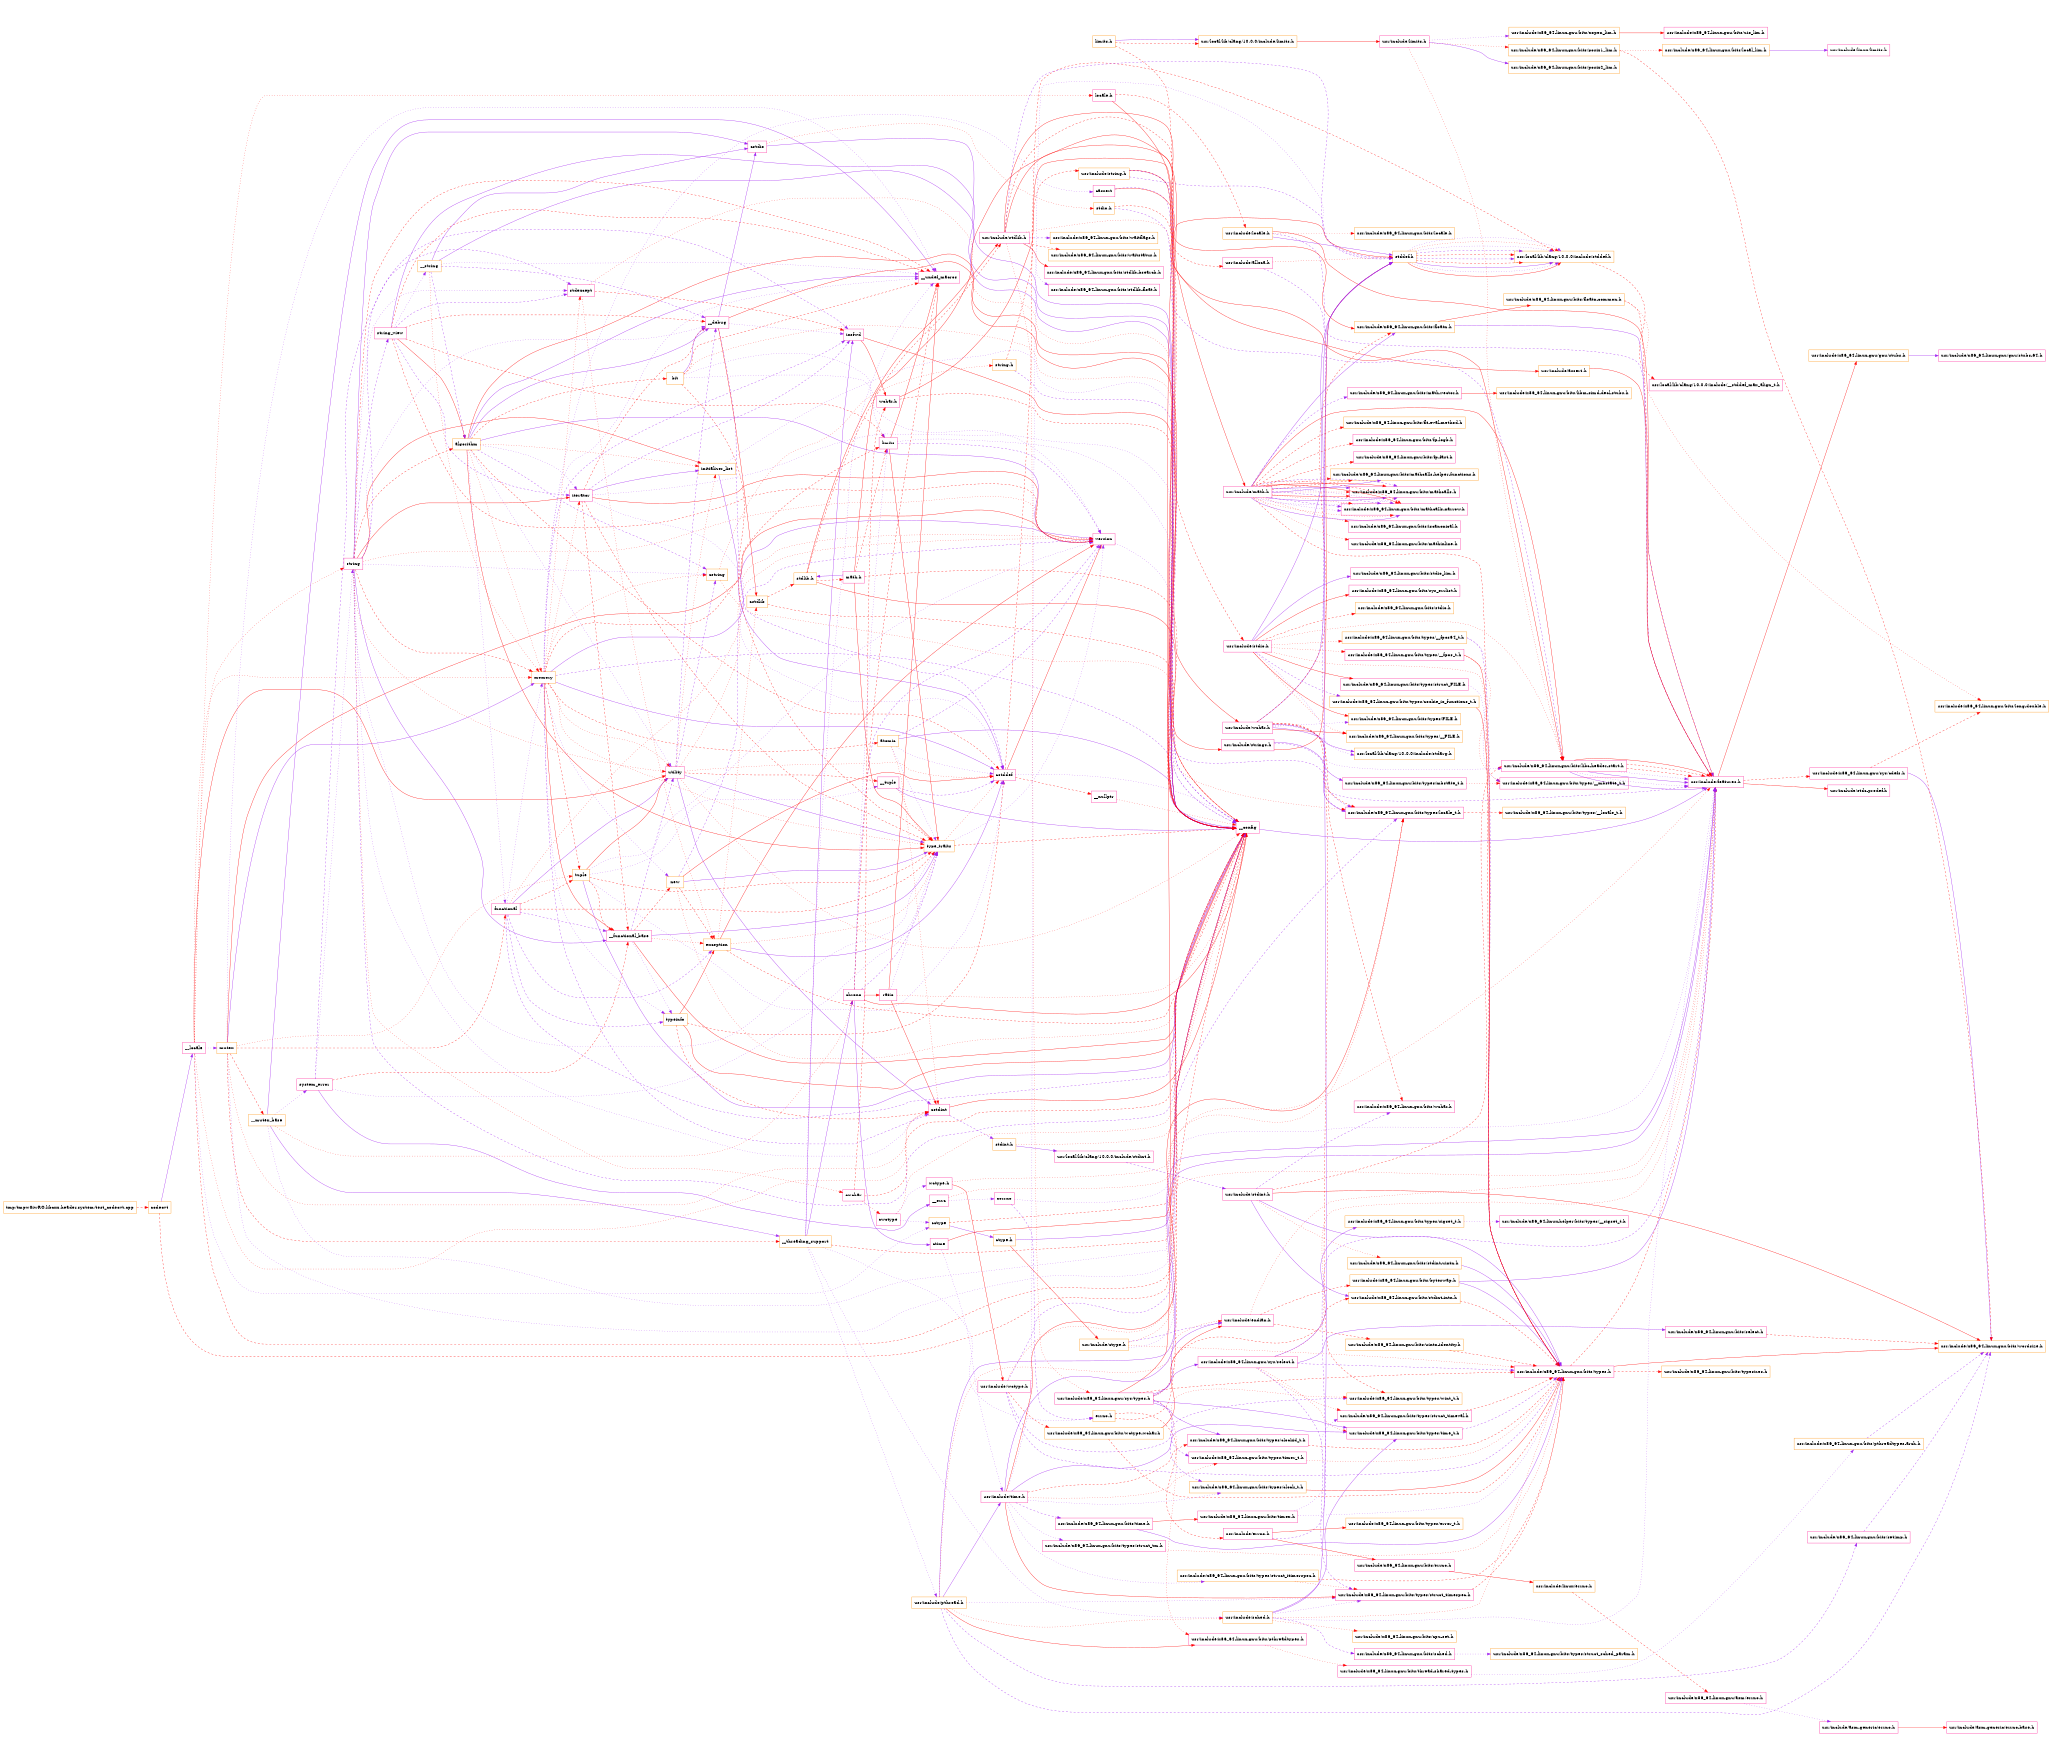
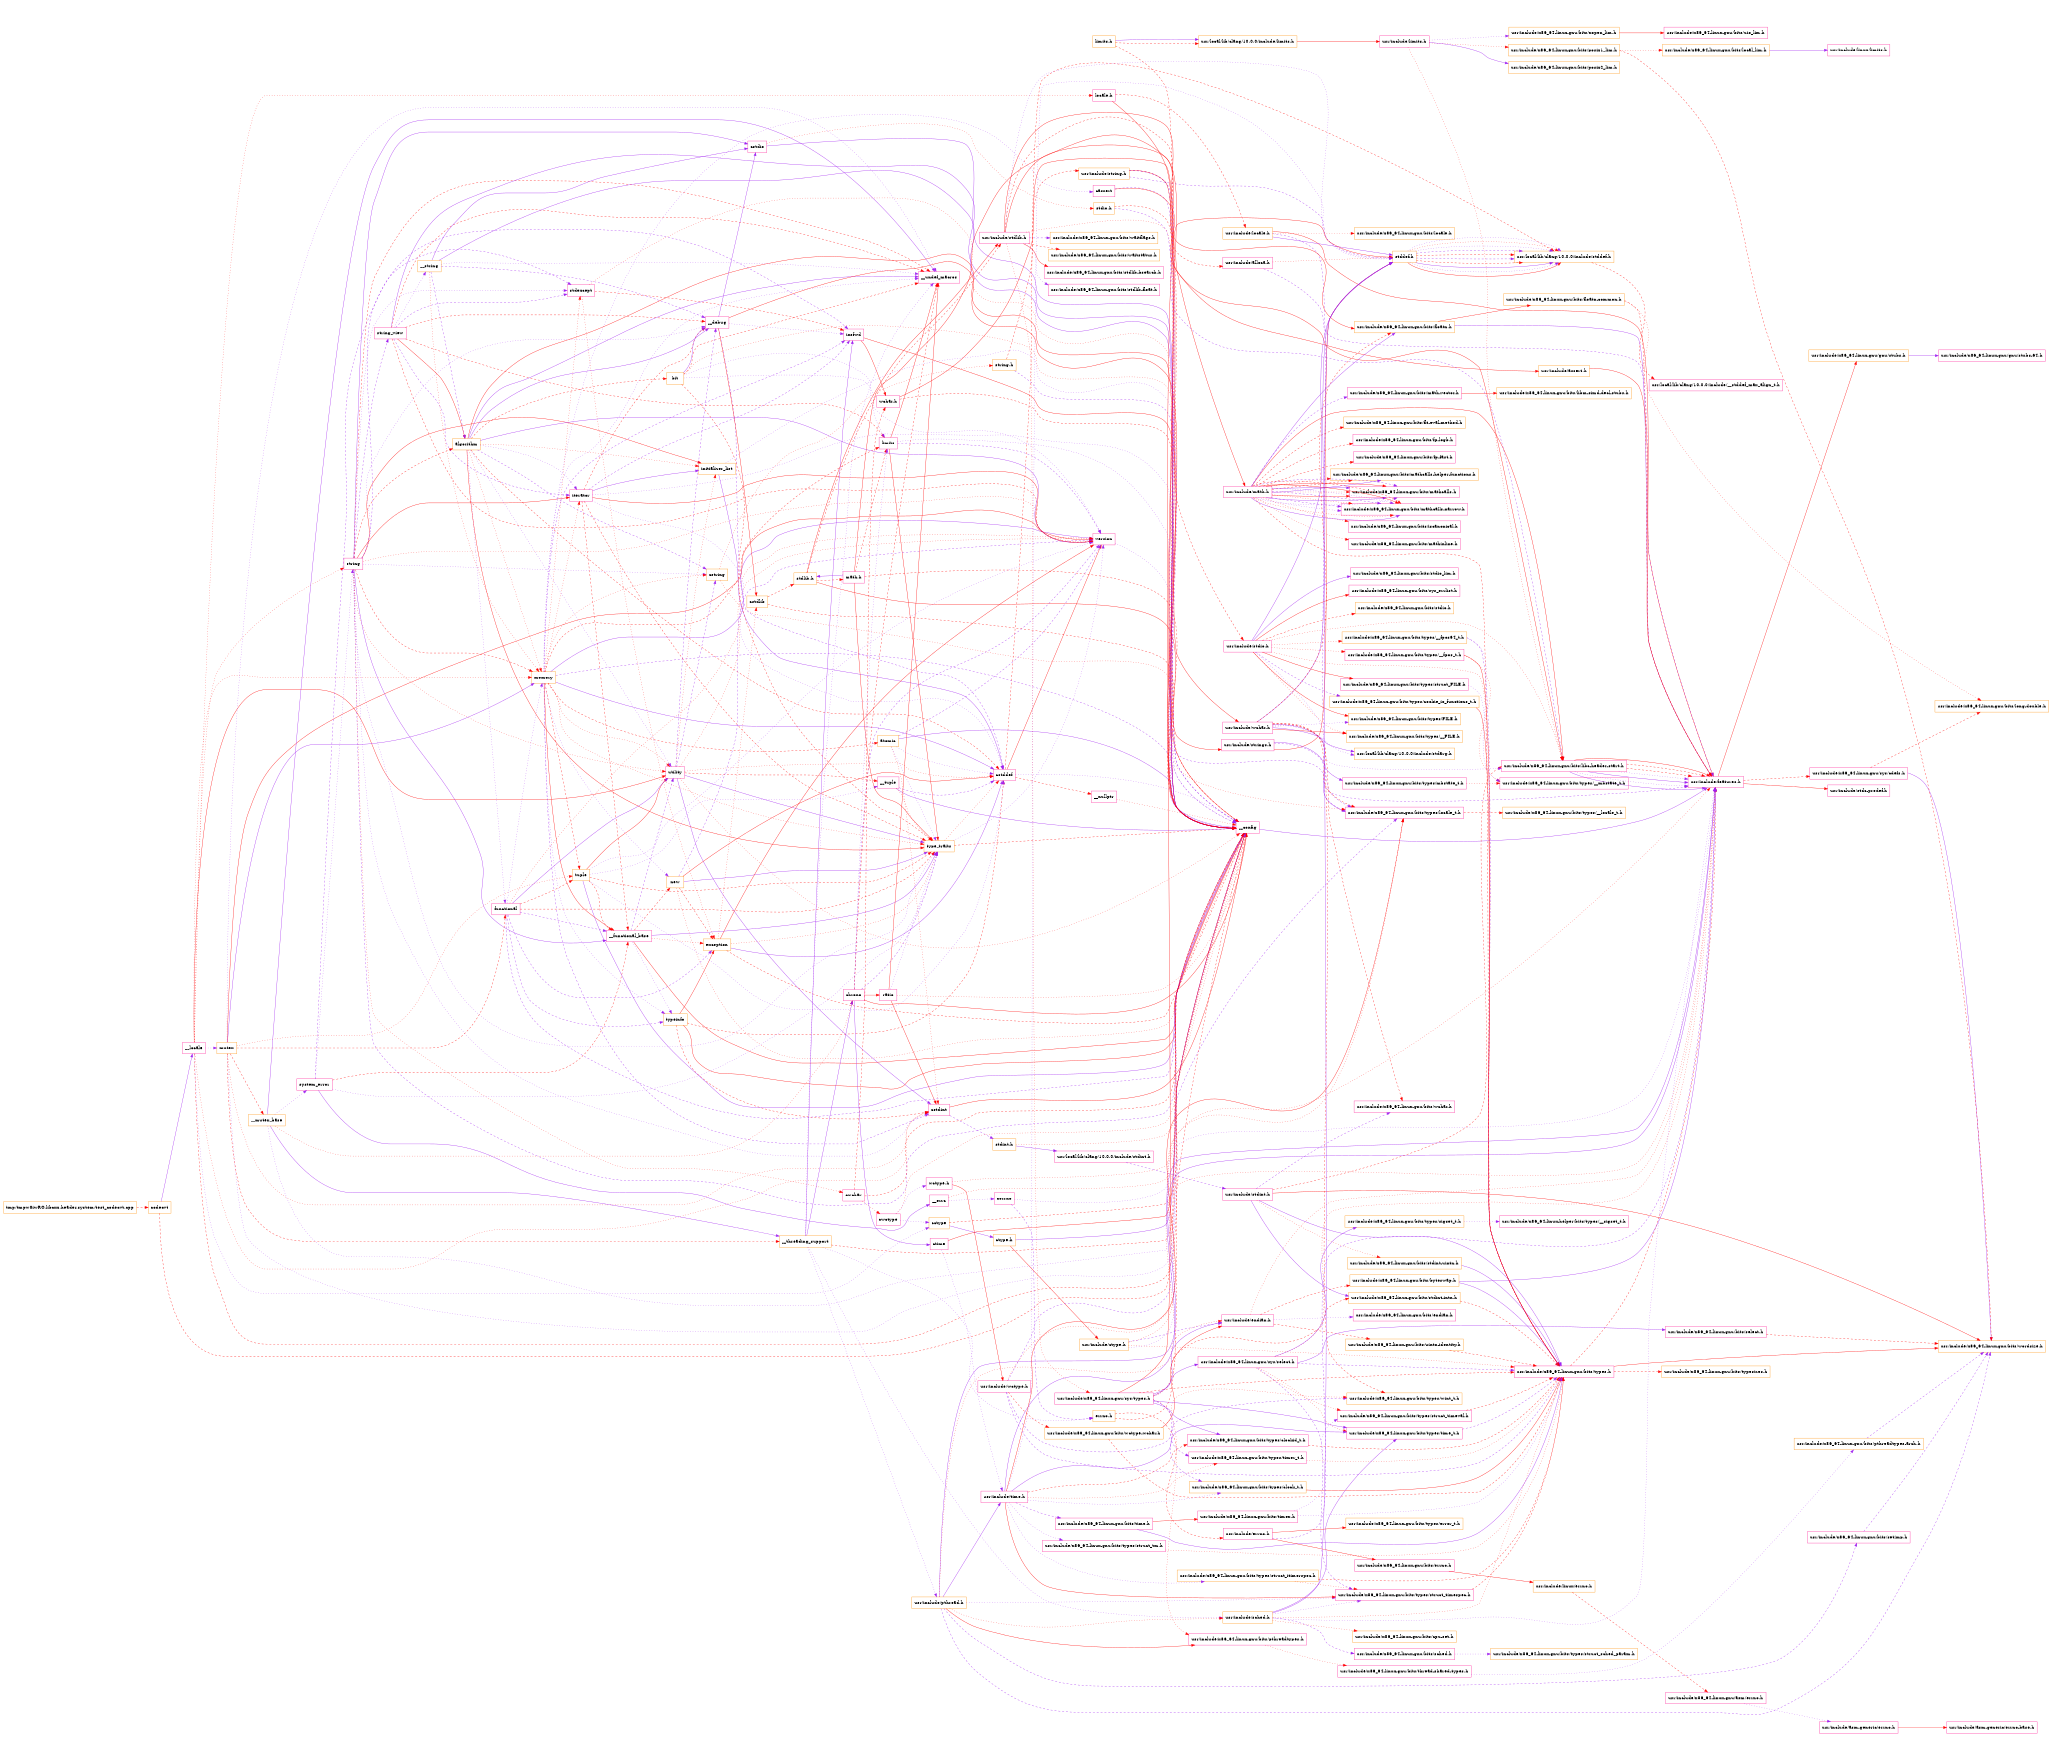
(1216, 62) -> (1216, 62)
none -> (1404, 1315)
